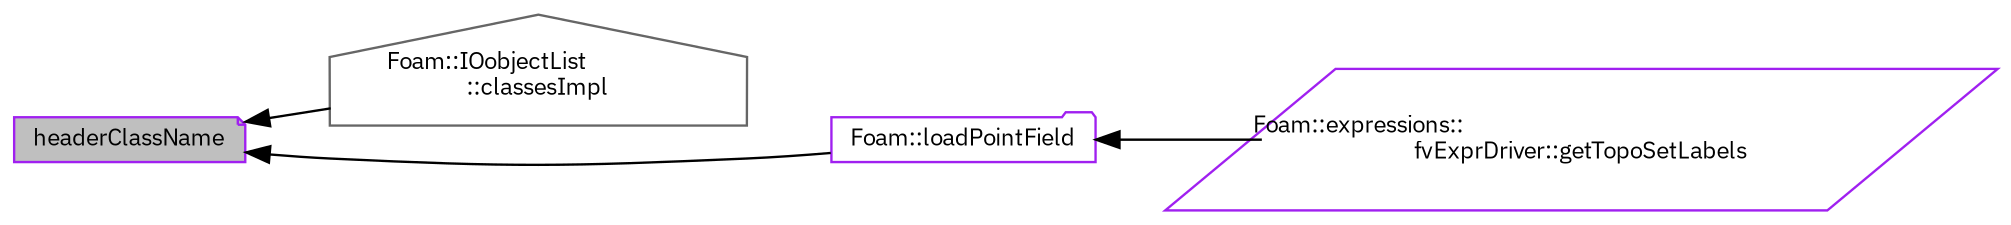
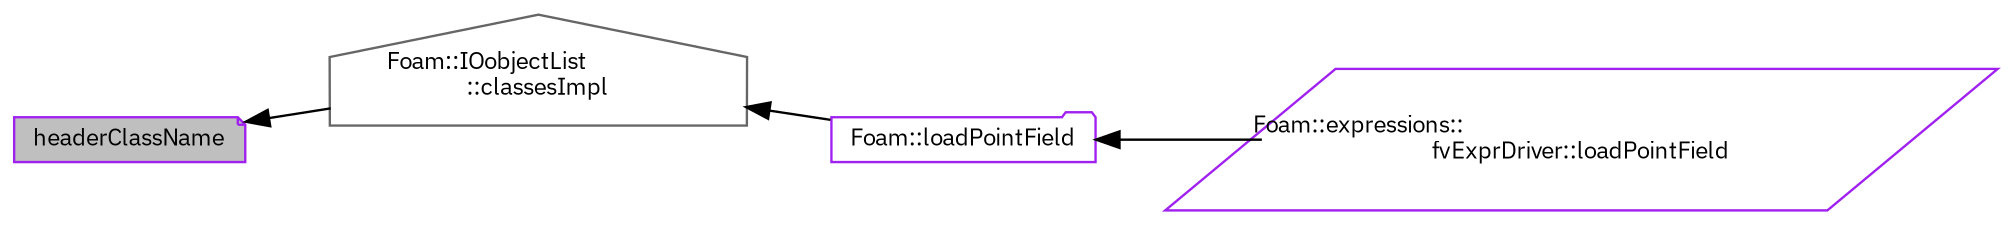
(1581, 140) -> (1581, 140)
(550, 165) -> (800, 115)
